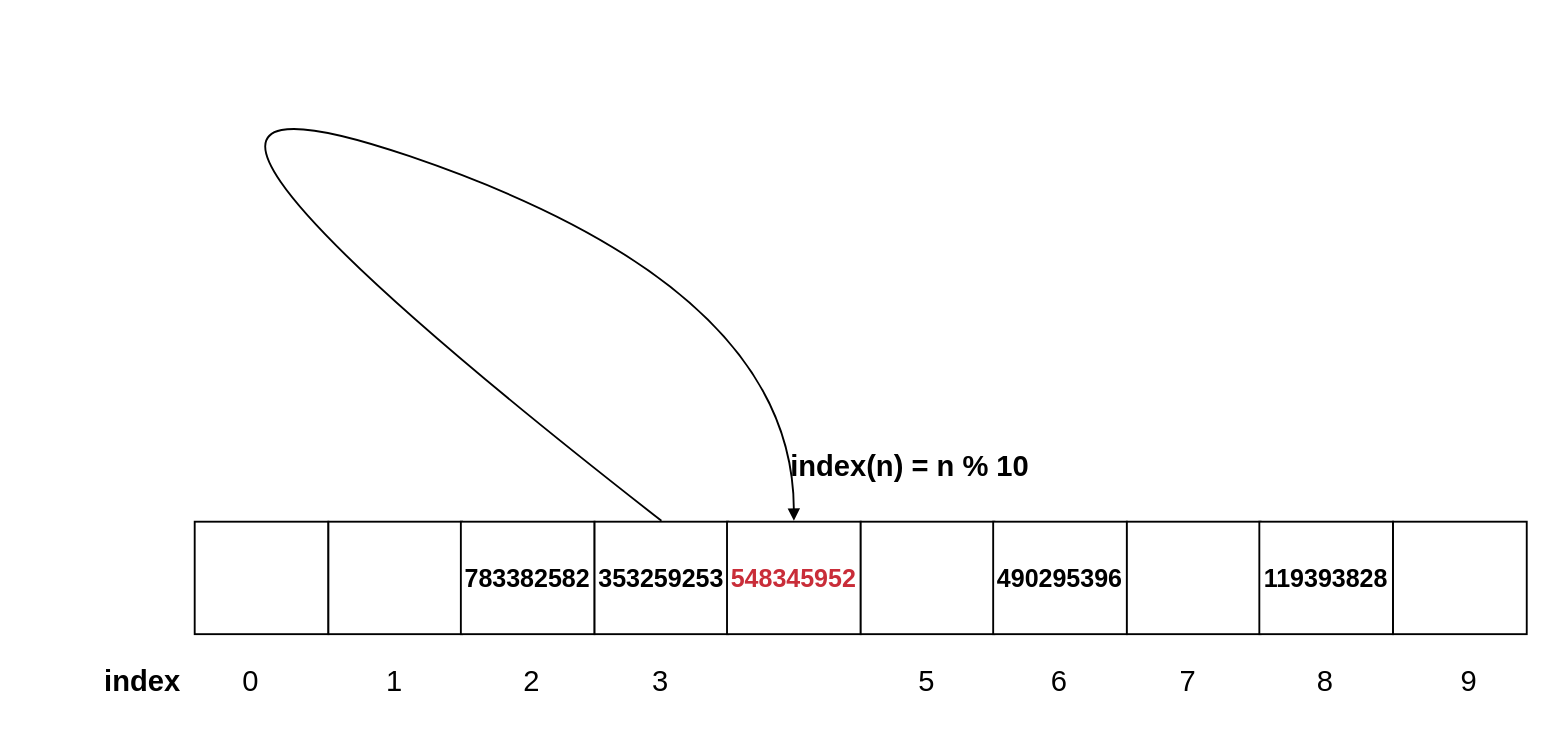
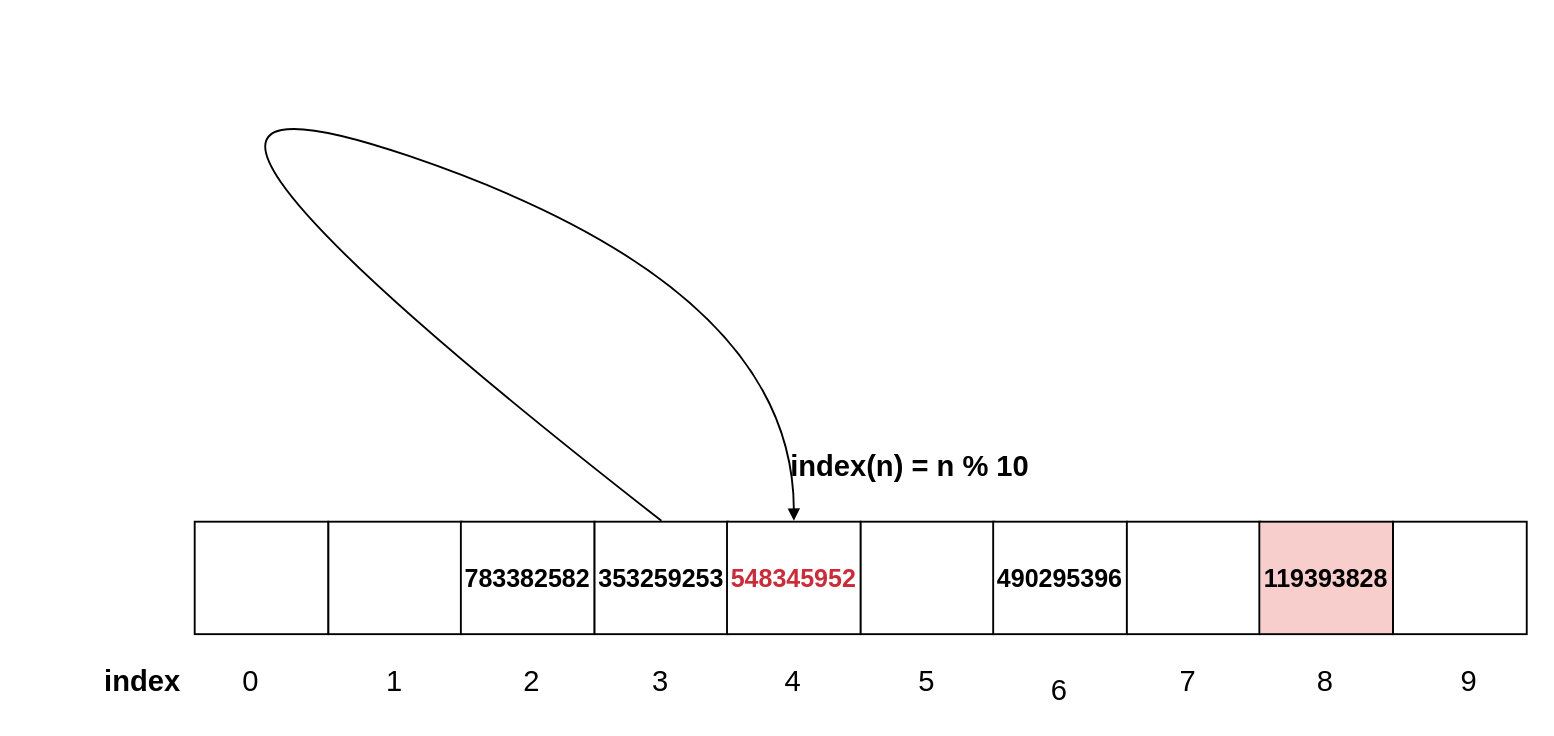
(1326, 578) -> (1326, 578)
none -> (793, 681)
(1059, 681) -> (1059, 691)
